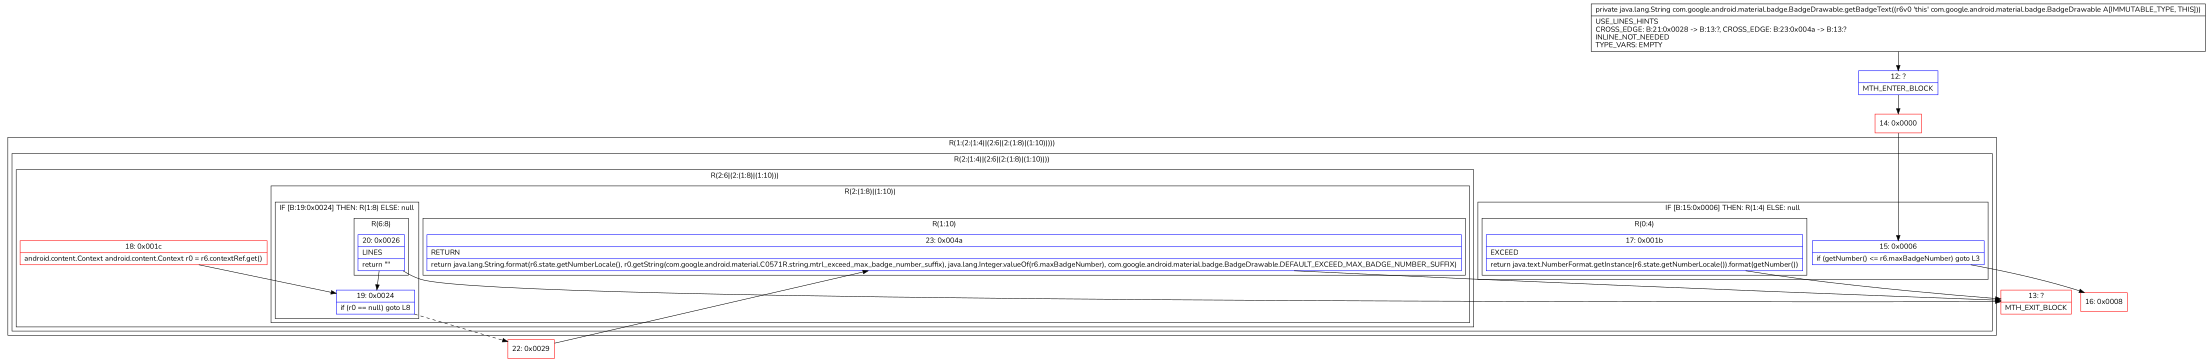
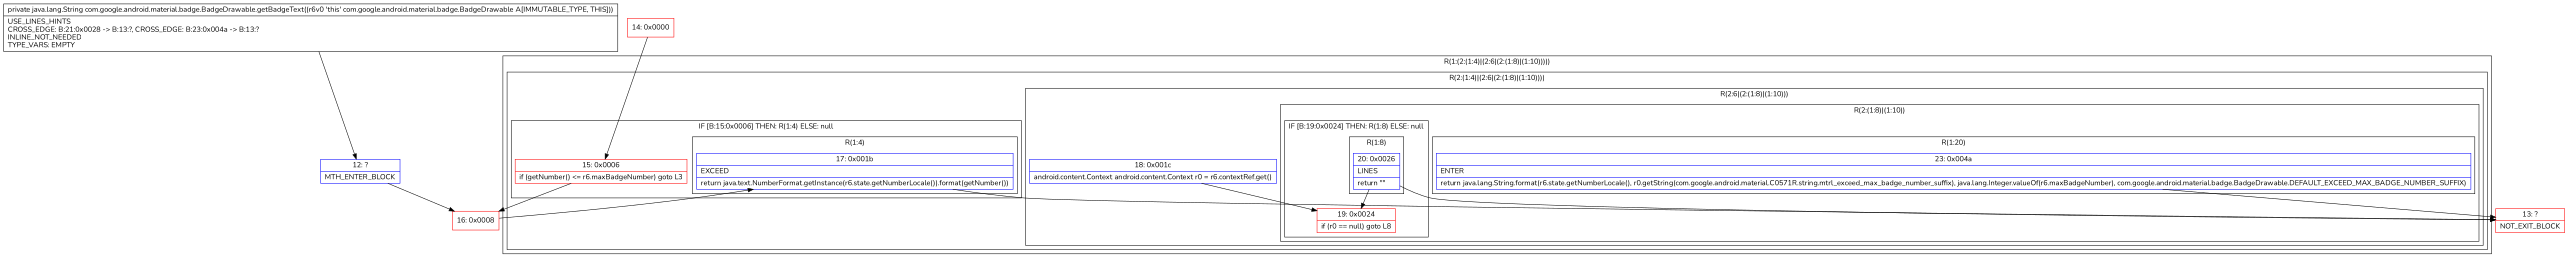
(1898, 102) -> (419, 196)
none -> (624, 206)
(381, 224) -> (1377, 143)
(944, 224) -> (1954, 143)
(1644, 224) -> (855, 143)
(446, 252) -> (1452, 171)
(144, 253) -> (1153, 171)
(1898, 253) -> (601, 171)
(375, 302) -> (1356, 221)
(2036, 308) -> (2530, 226)
(531, 349) -> none
